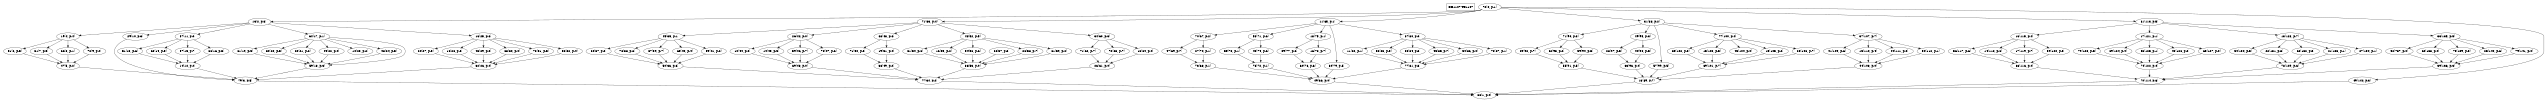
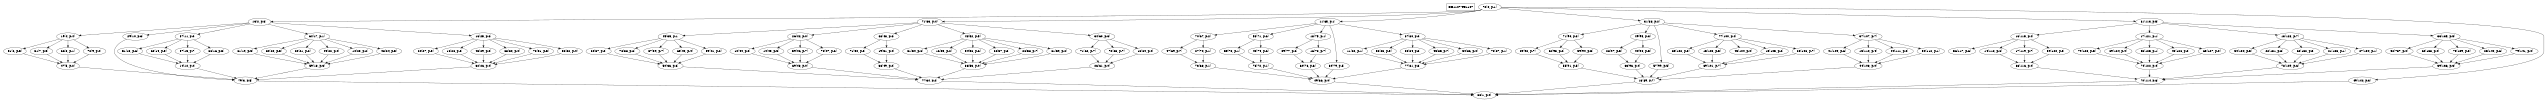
none -> (986, 43)
(405, 50) -> (340, 58)
(1992, 58) -> none
